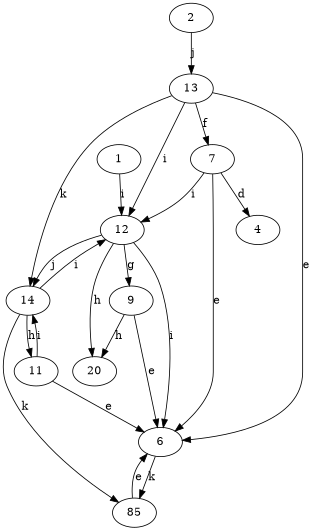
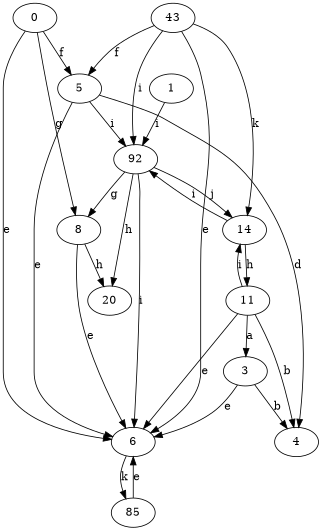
none -> (35, 18)
(191, 18) -> none
(191, 89) -> (173, 18)
(212, 159) -> (80, 89)
(122, 230) -> (136, 159)
(131, 301) -> (79, 230)
none -> (278, 365)
none -> (245, 371)
(27, 421) -> none
